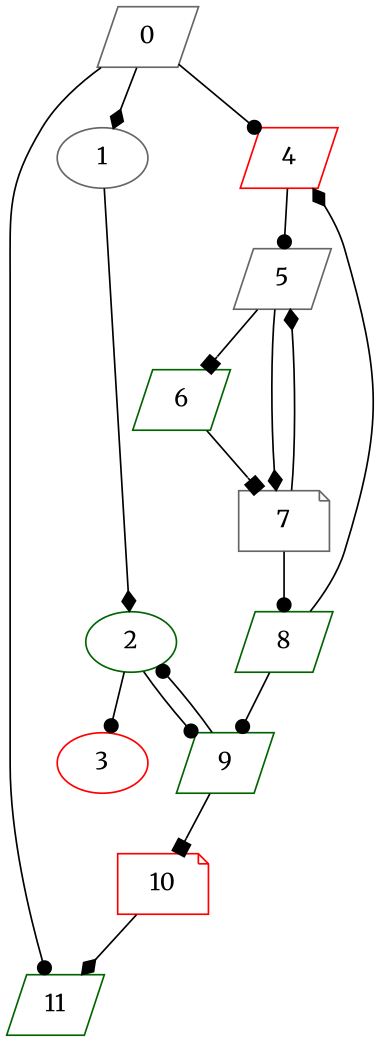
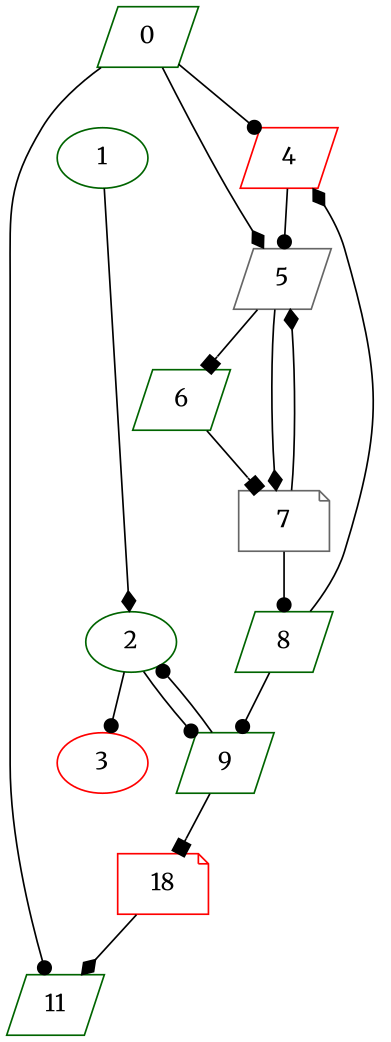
(148, 37) -> (148, 37)
(129, 89) -> (206, 150)
(103, 158) -> (103, 158)
(163, 884) -> (163, 884)
